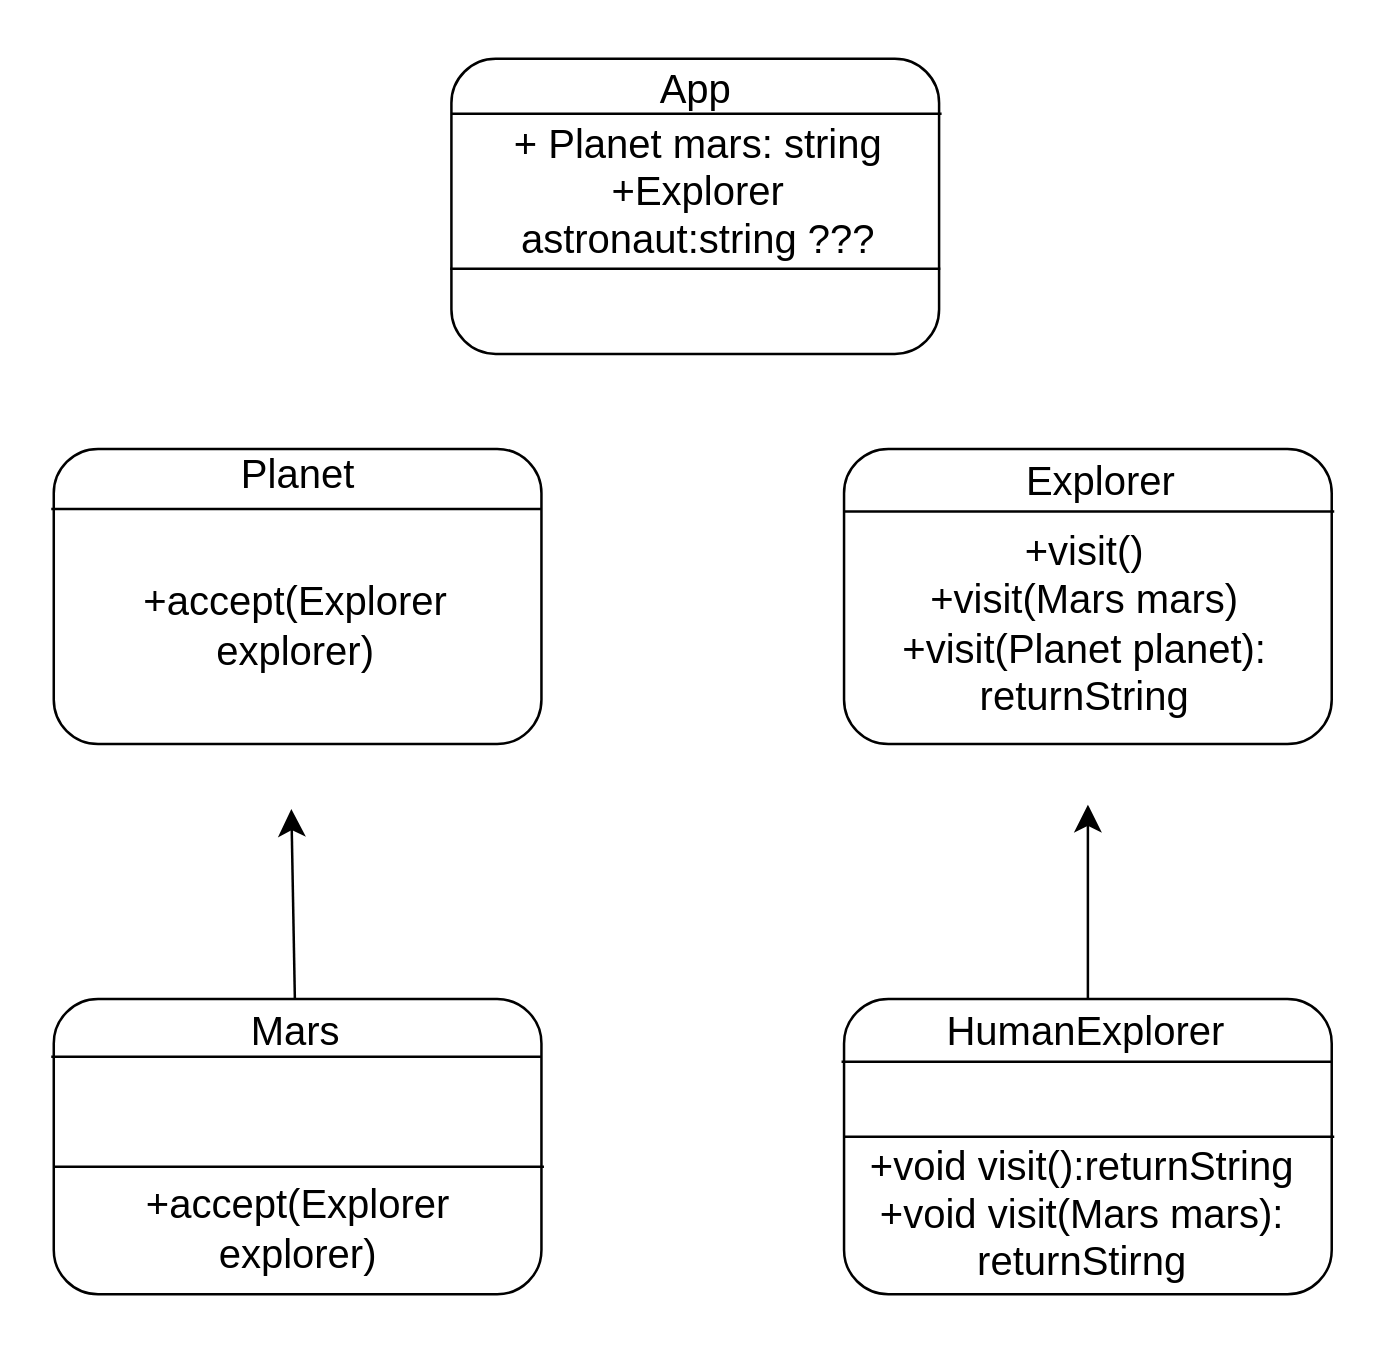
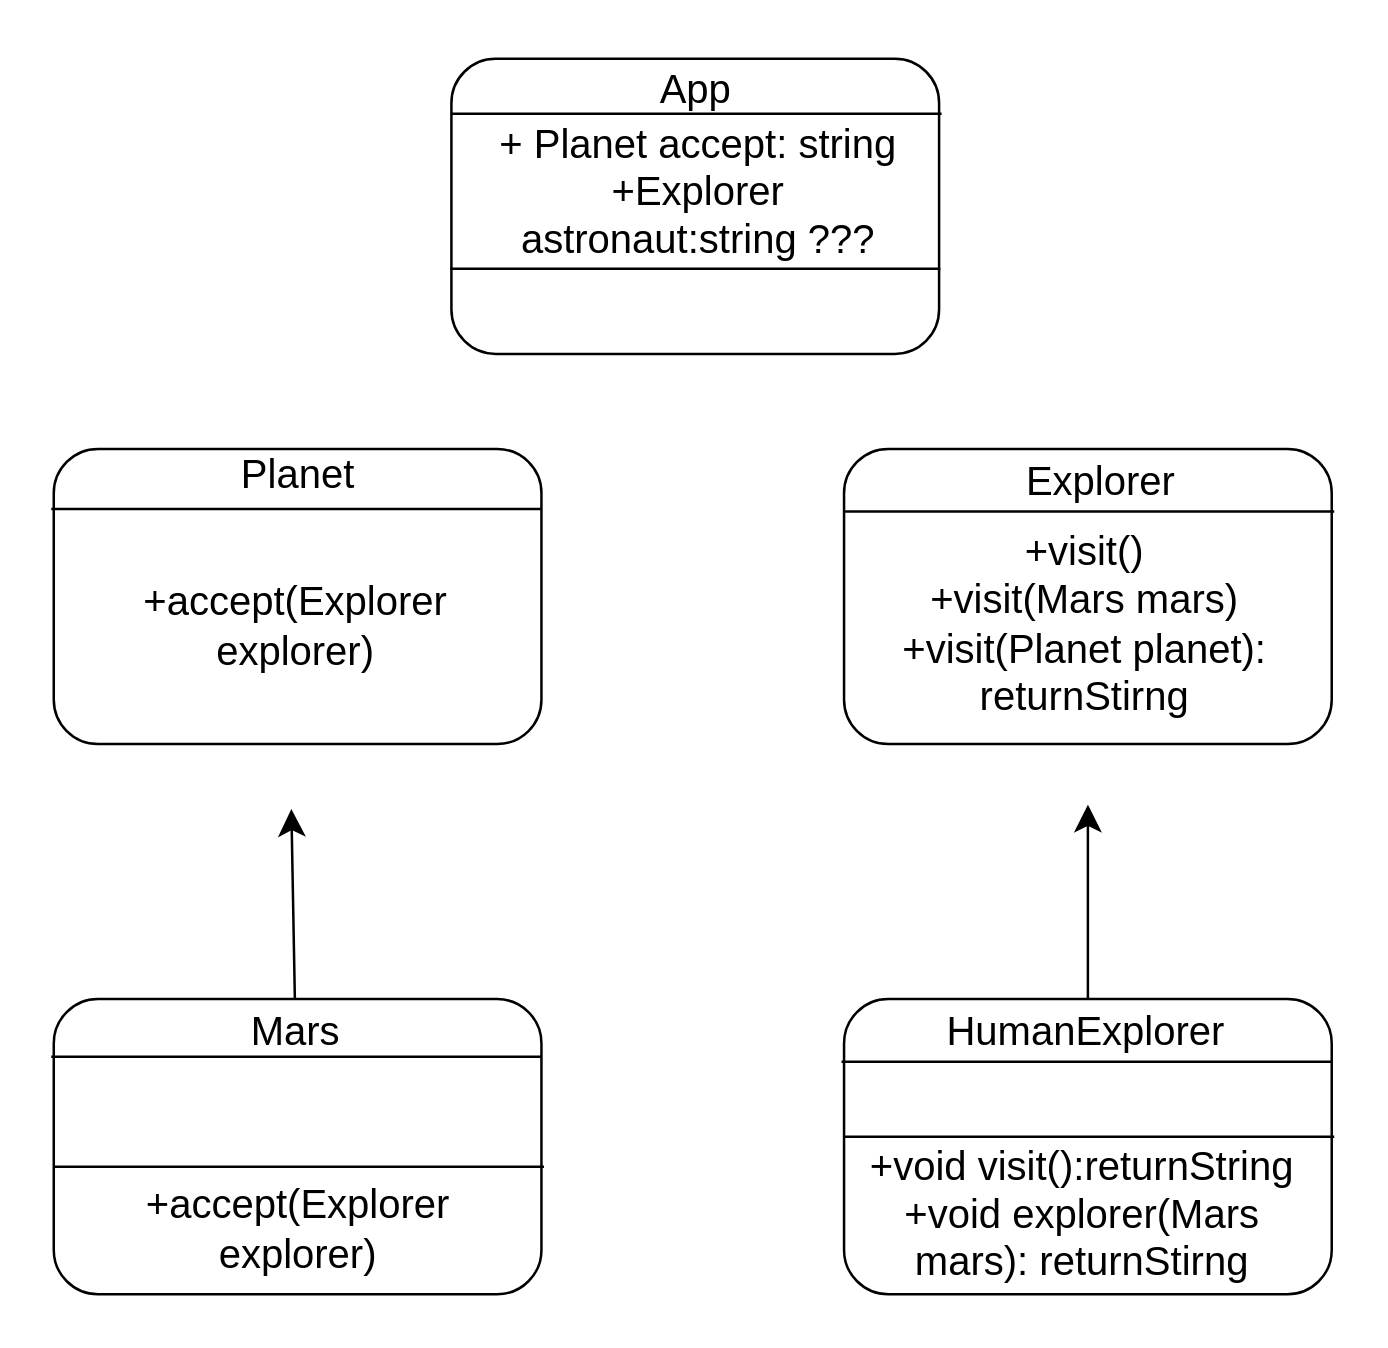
(699, 191) -> (699, 191)
(1085, 624) -> (1085, 624)
(1083, 1214) -> (1083, 1214)
